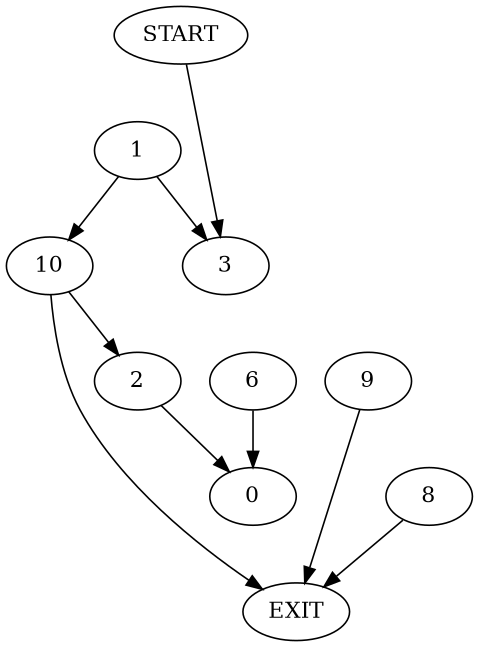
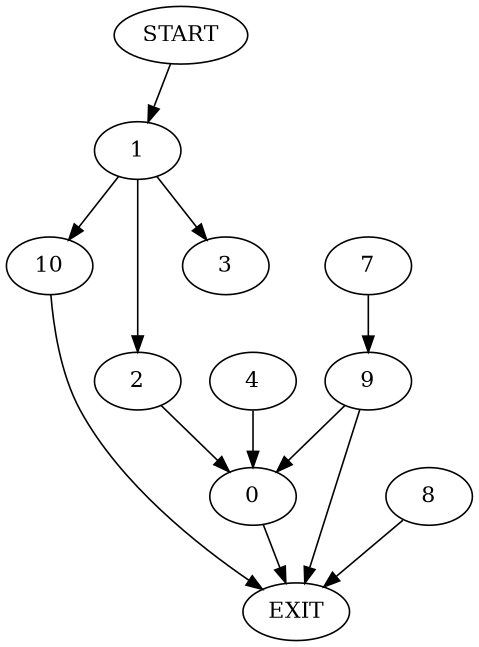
(202, 143) -> (162, 85)
none -> (368, 266)
(89, 317) -> (138, 258)
(253, 381) -> (253, 381)
none -> (317, 433)
none -> (272, 546)
